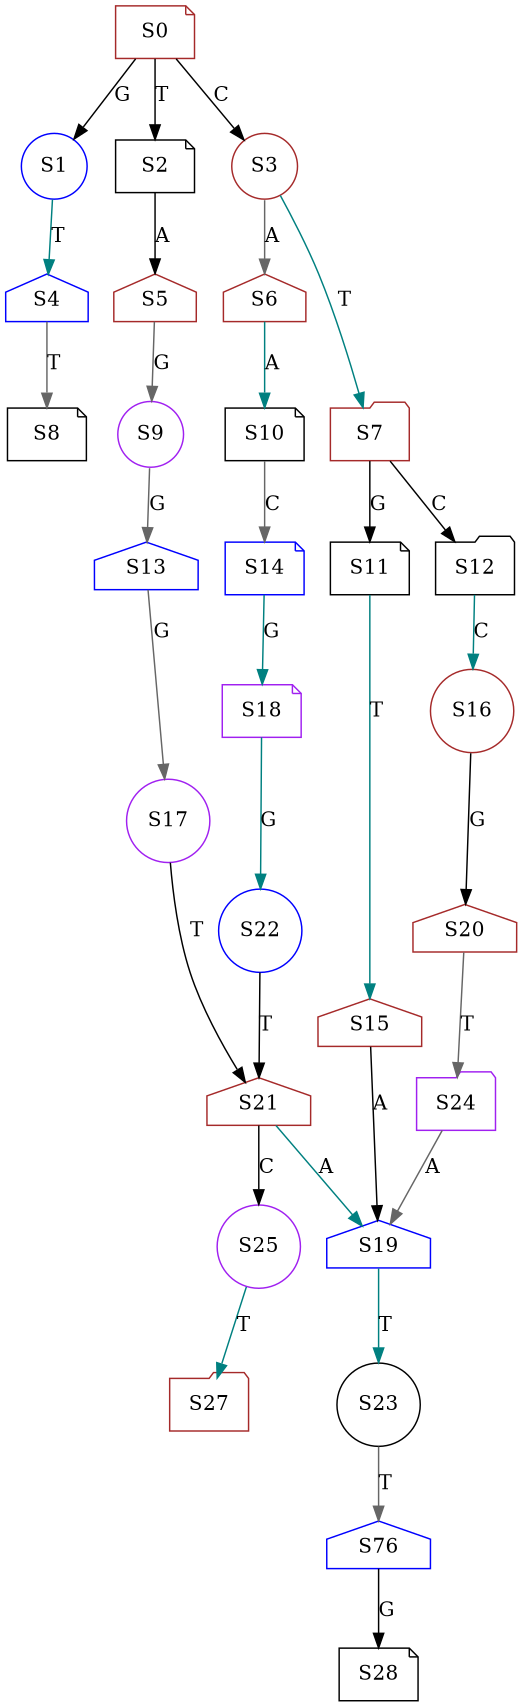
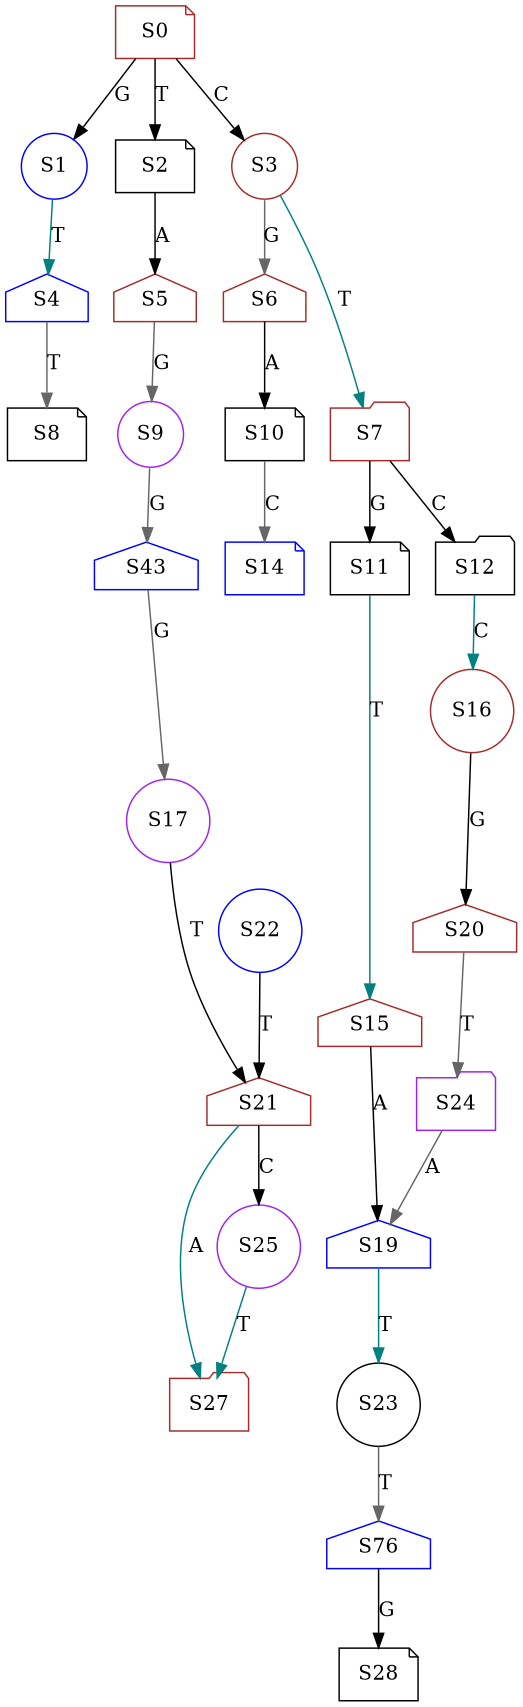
(272, 237) -> (272, 237)
(265, 357) -> (265, 357)
(146, 568) -> (146, 568)
(262, 711) -> none
(314, 1170) -> (182, 1237)
